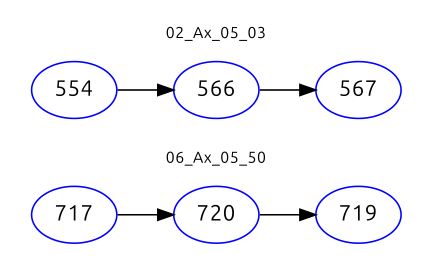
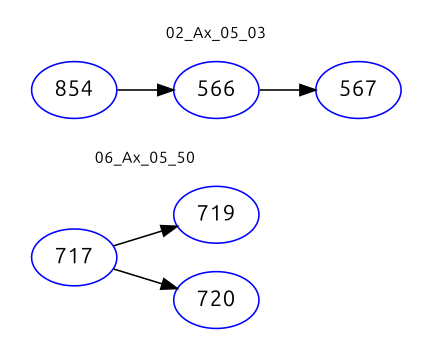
(74, 90) -> (74, 90)
(280, 215) -> (138, 238)
